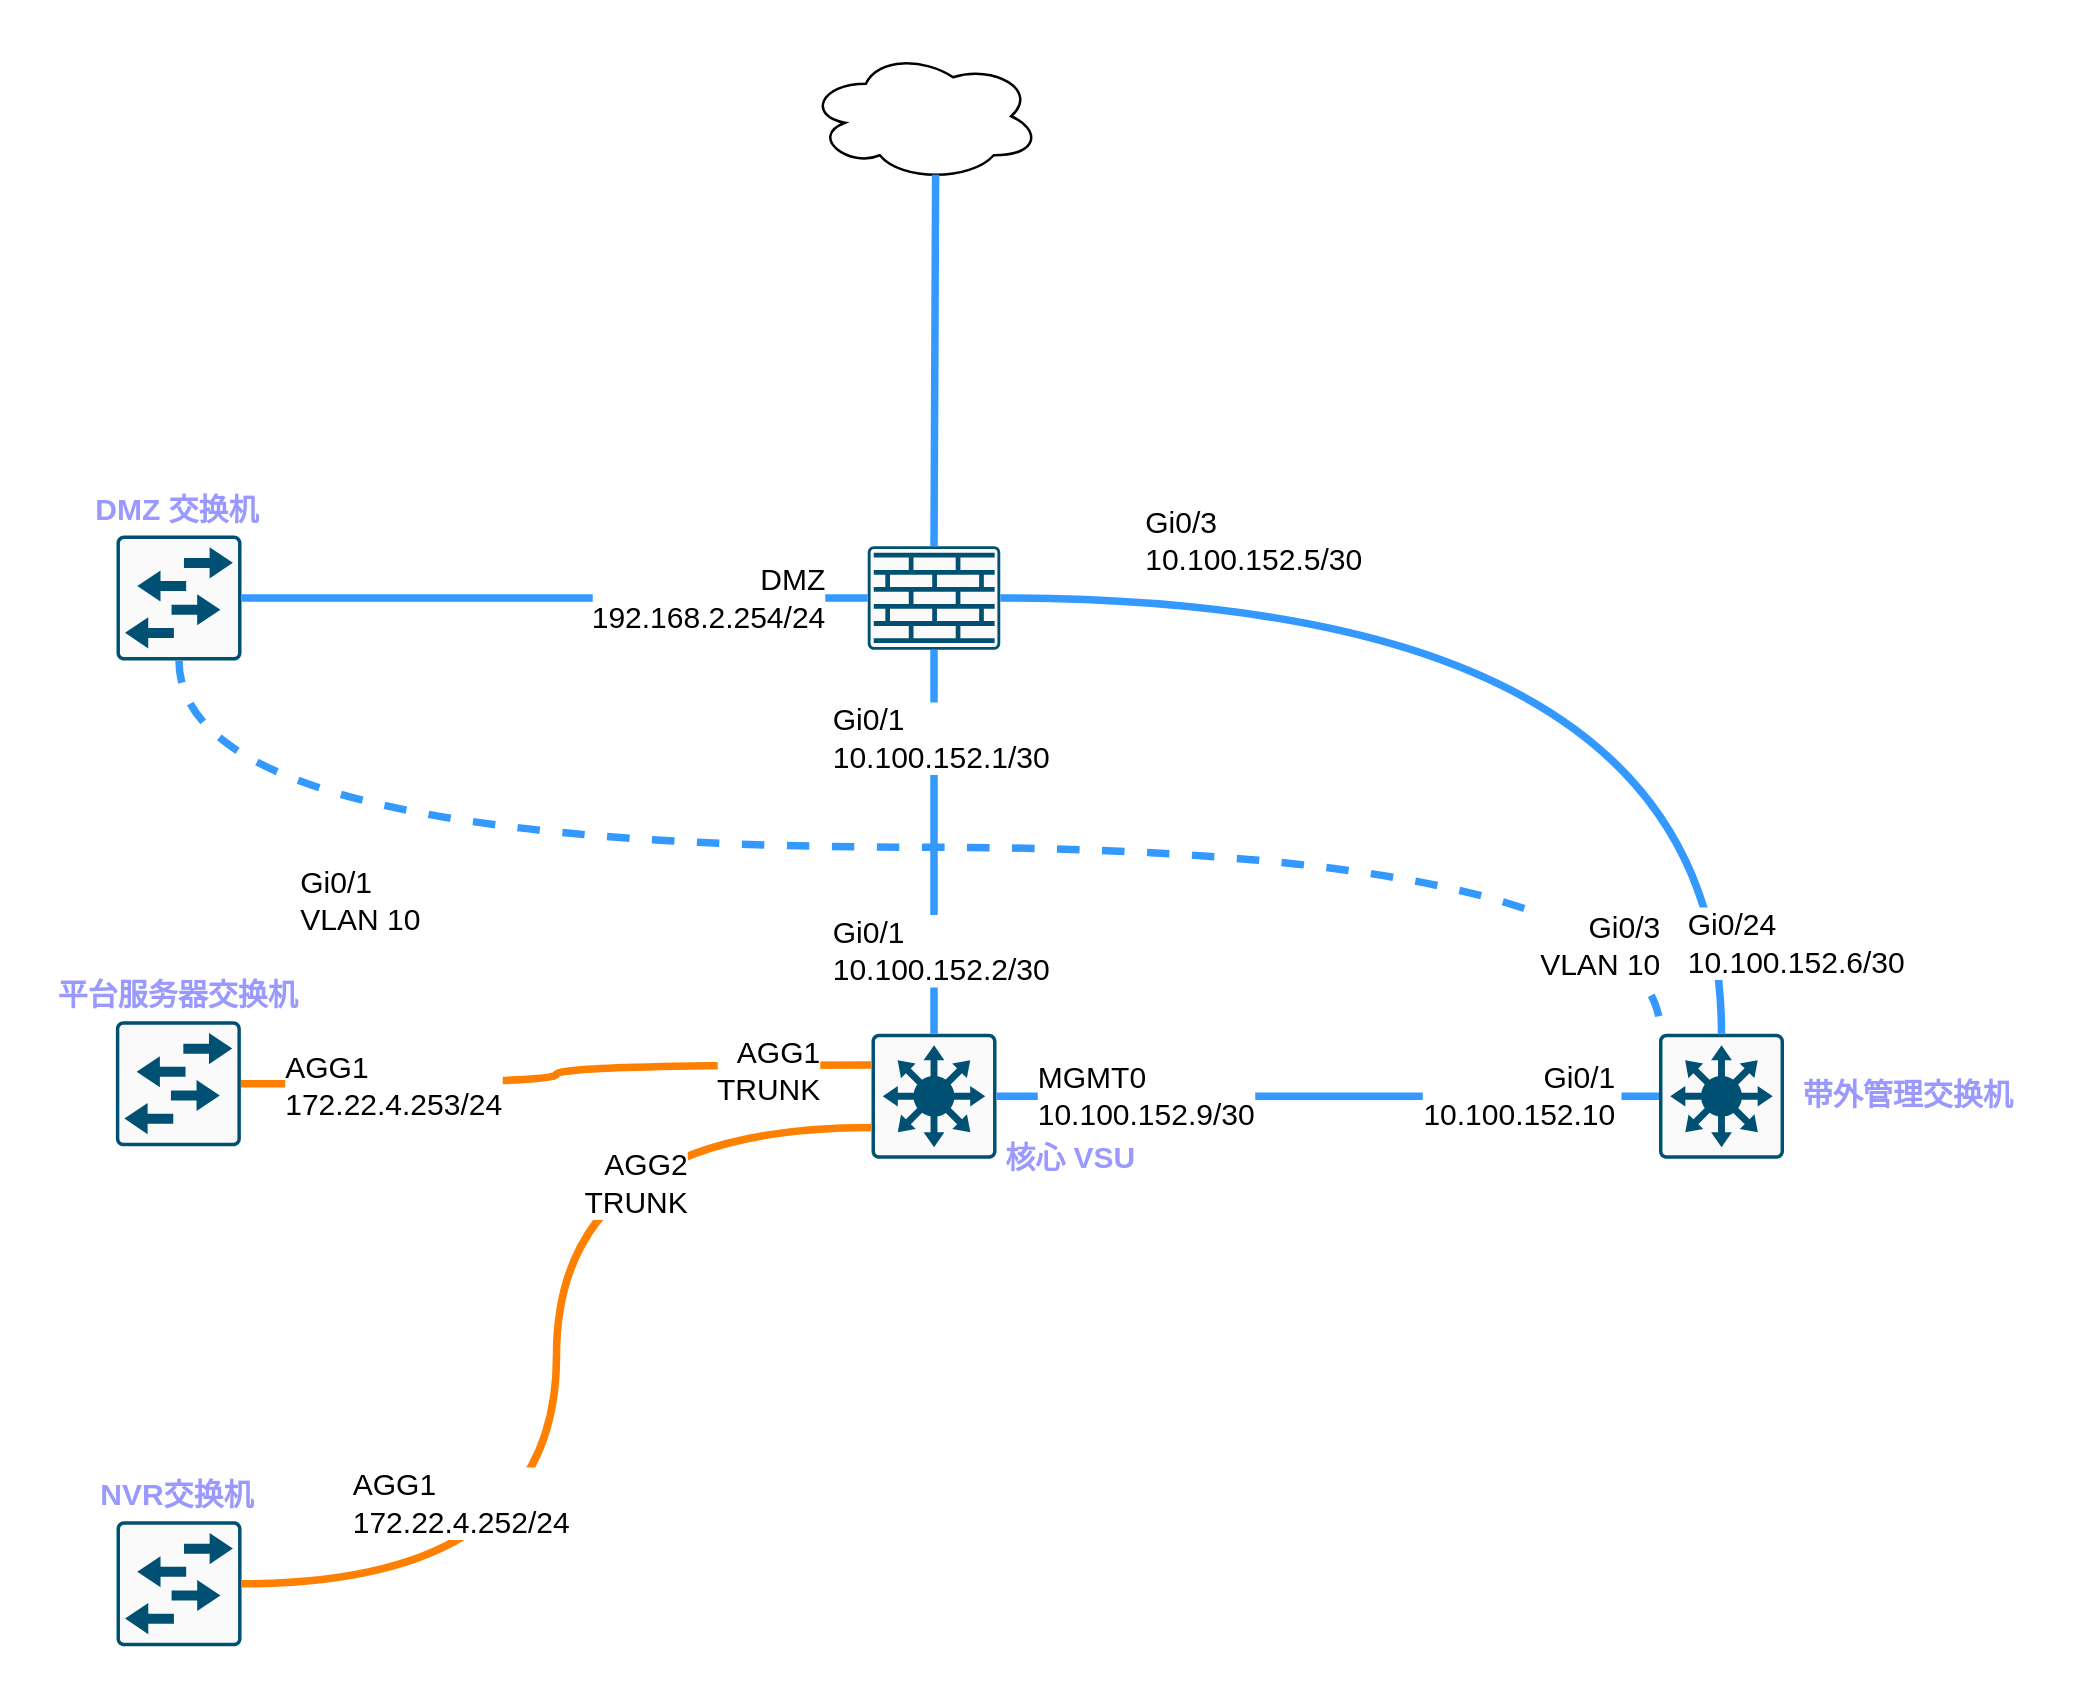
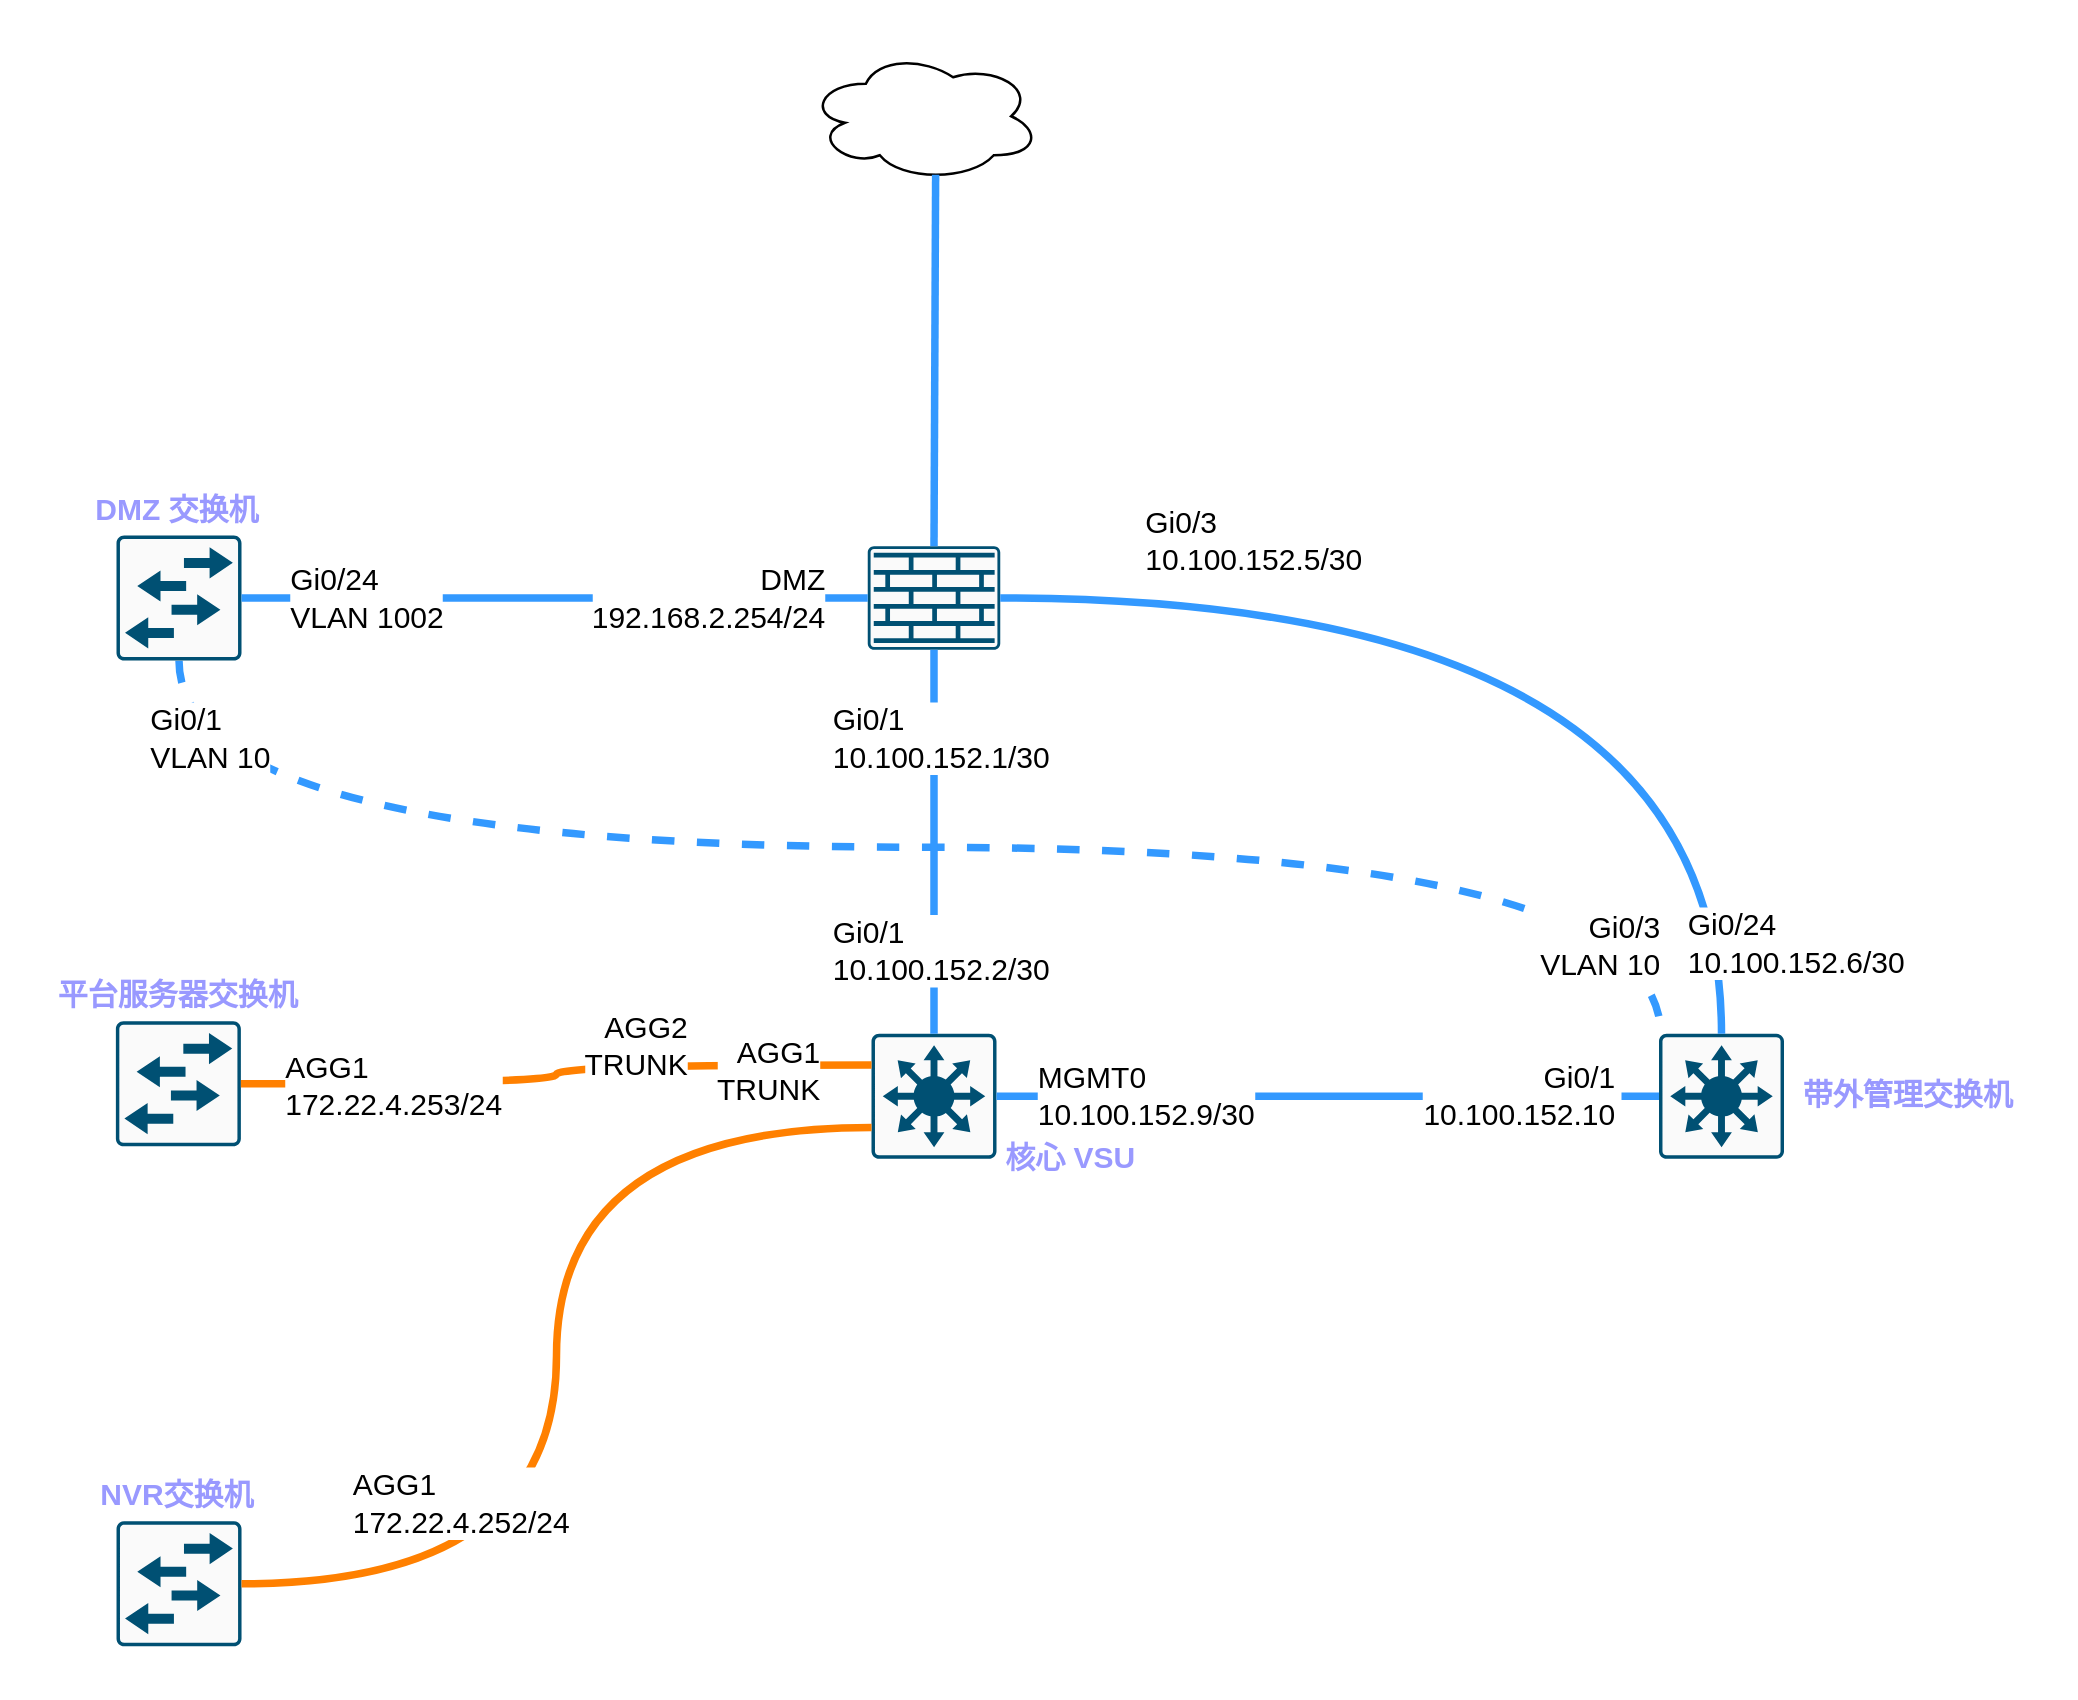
none -> (371, 599)
(365, 901) -> (215, 739)
(631, 1184) -> (631, 1046)
